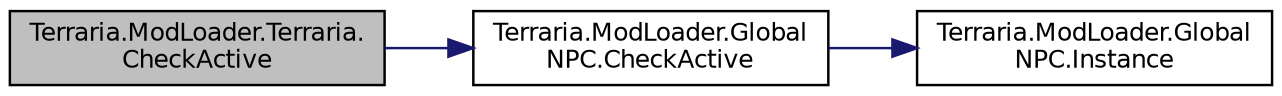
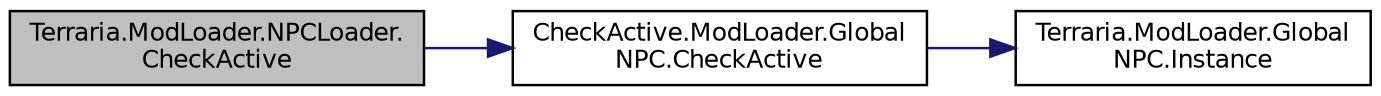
(197, 48) -> (217, 48)
(651, 48) -> (720, 48)
